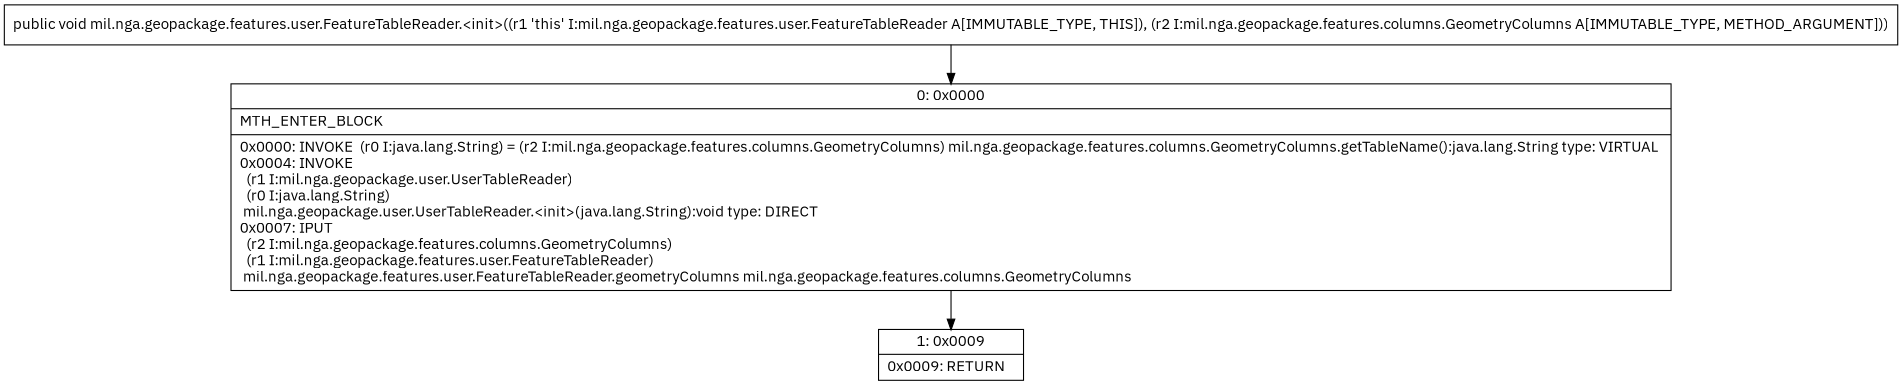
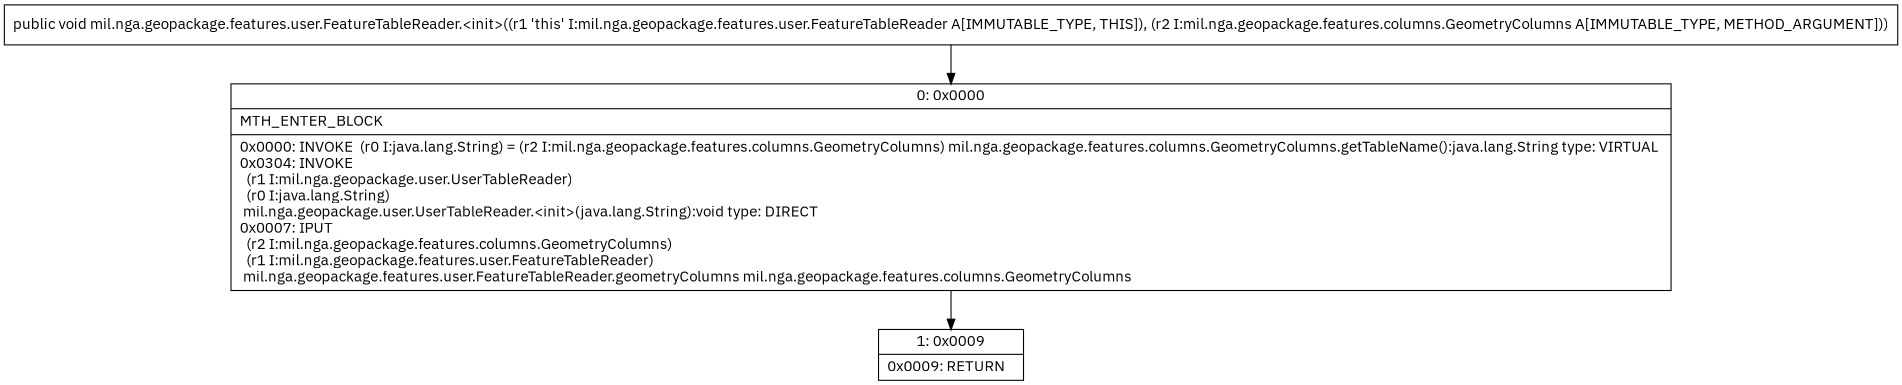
(300, 163) -> (300, 163)
